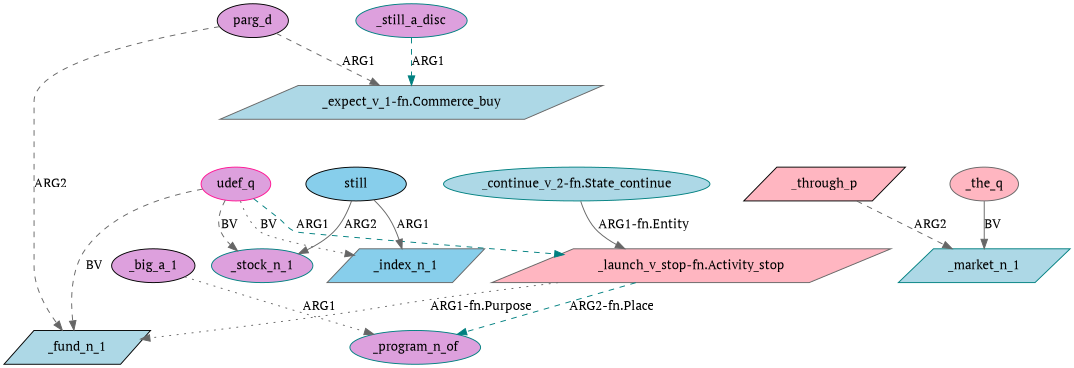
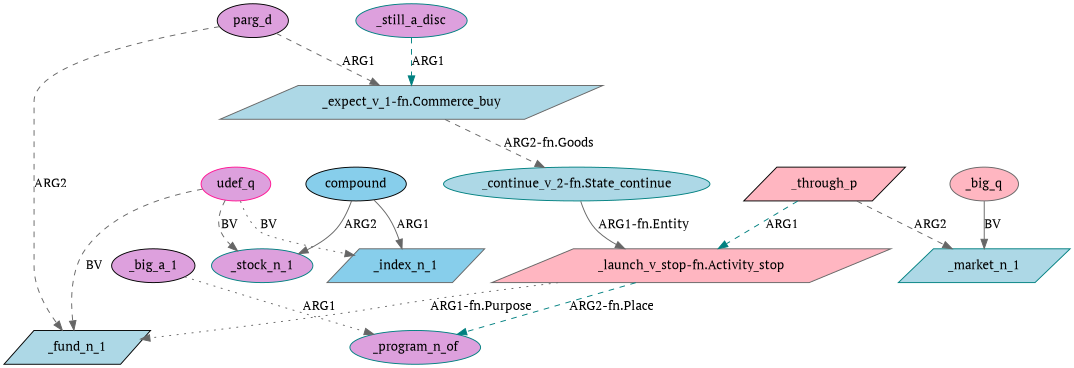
none -> (490, 141)
(356, 184) -> (356, 184)
(984, 184) -> (984, 184)
(391, 240) -> (762, 222)
